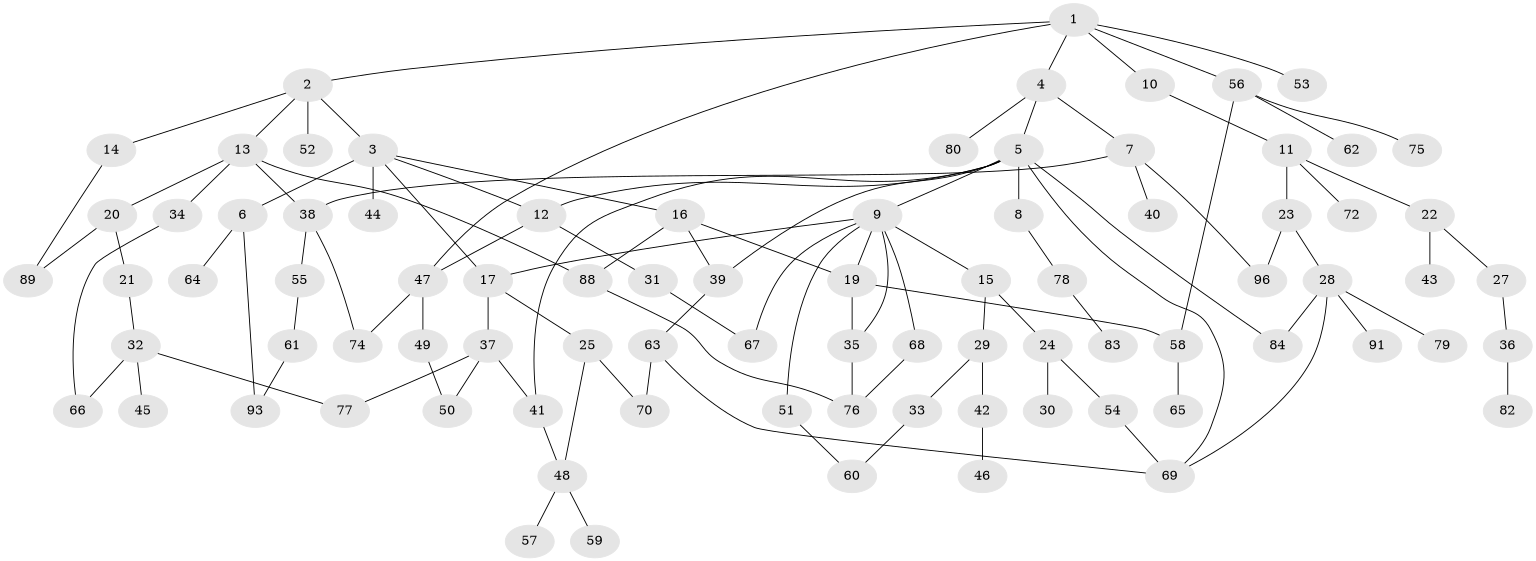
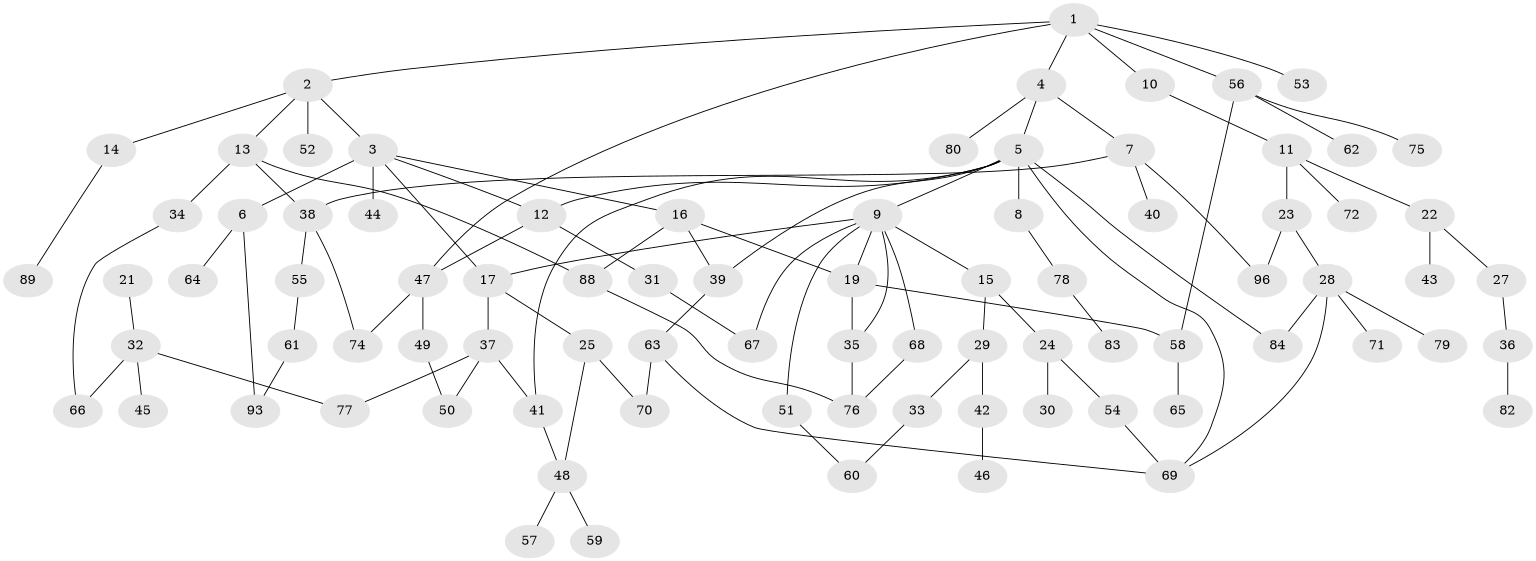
(112, 216) -> none
(1377, 346) -> (1377, 346)
